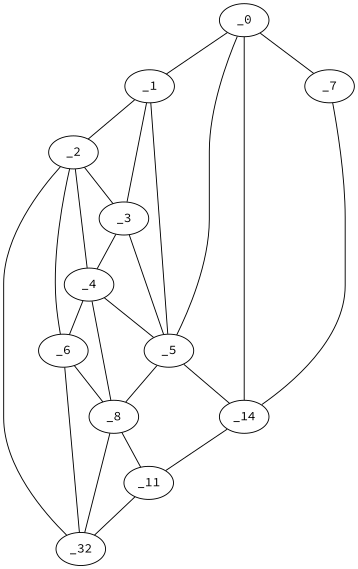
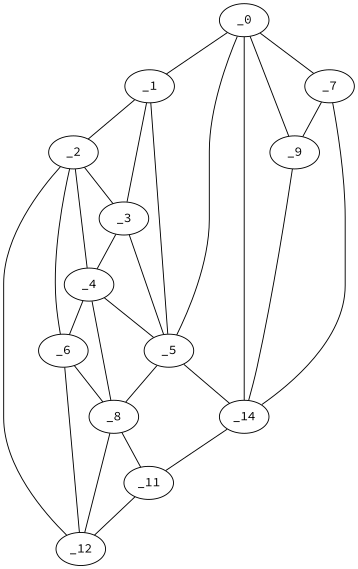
none -> (295, 152)
(81, 549) -> (81, 549)
